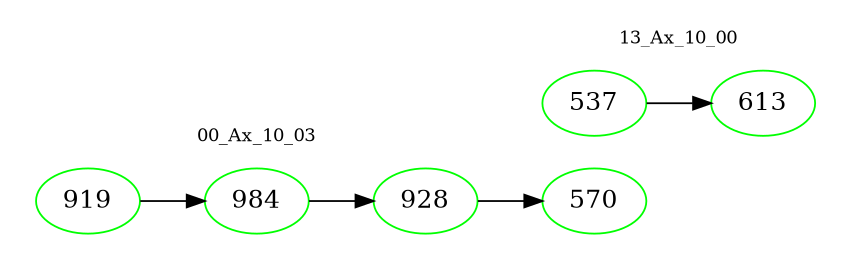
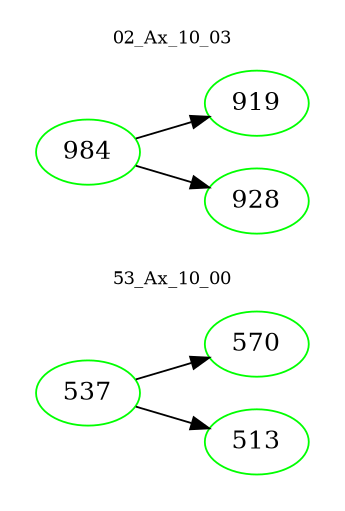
(679, 39) -> (172, 280)
(763, 103) -> (257, 442)
(257, 137) -> (172, 39)
(163, 201) -> (164, 130)
(503, 201) -> (164, 371)
